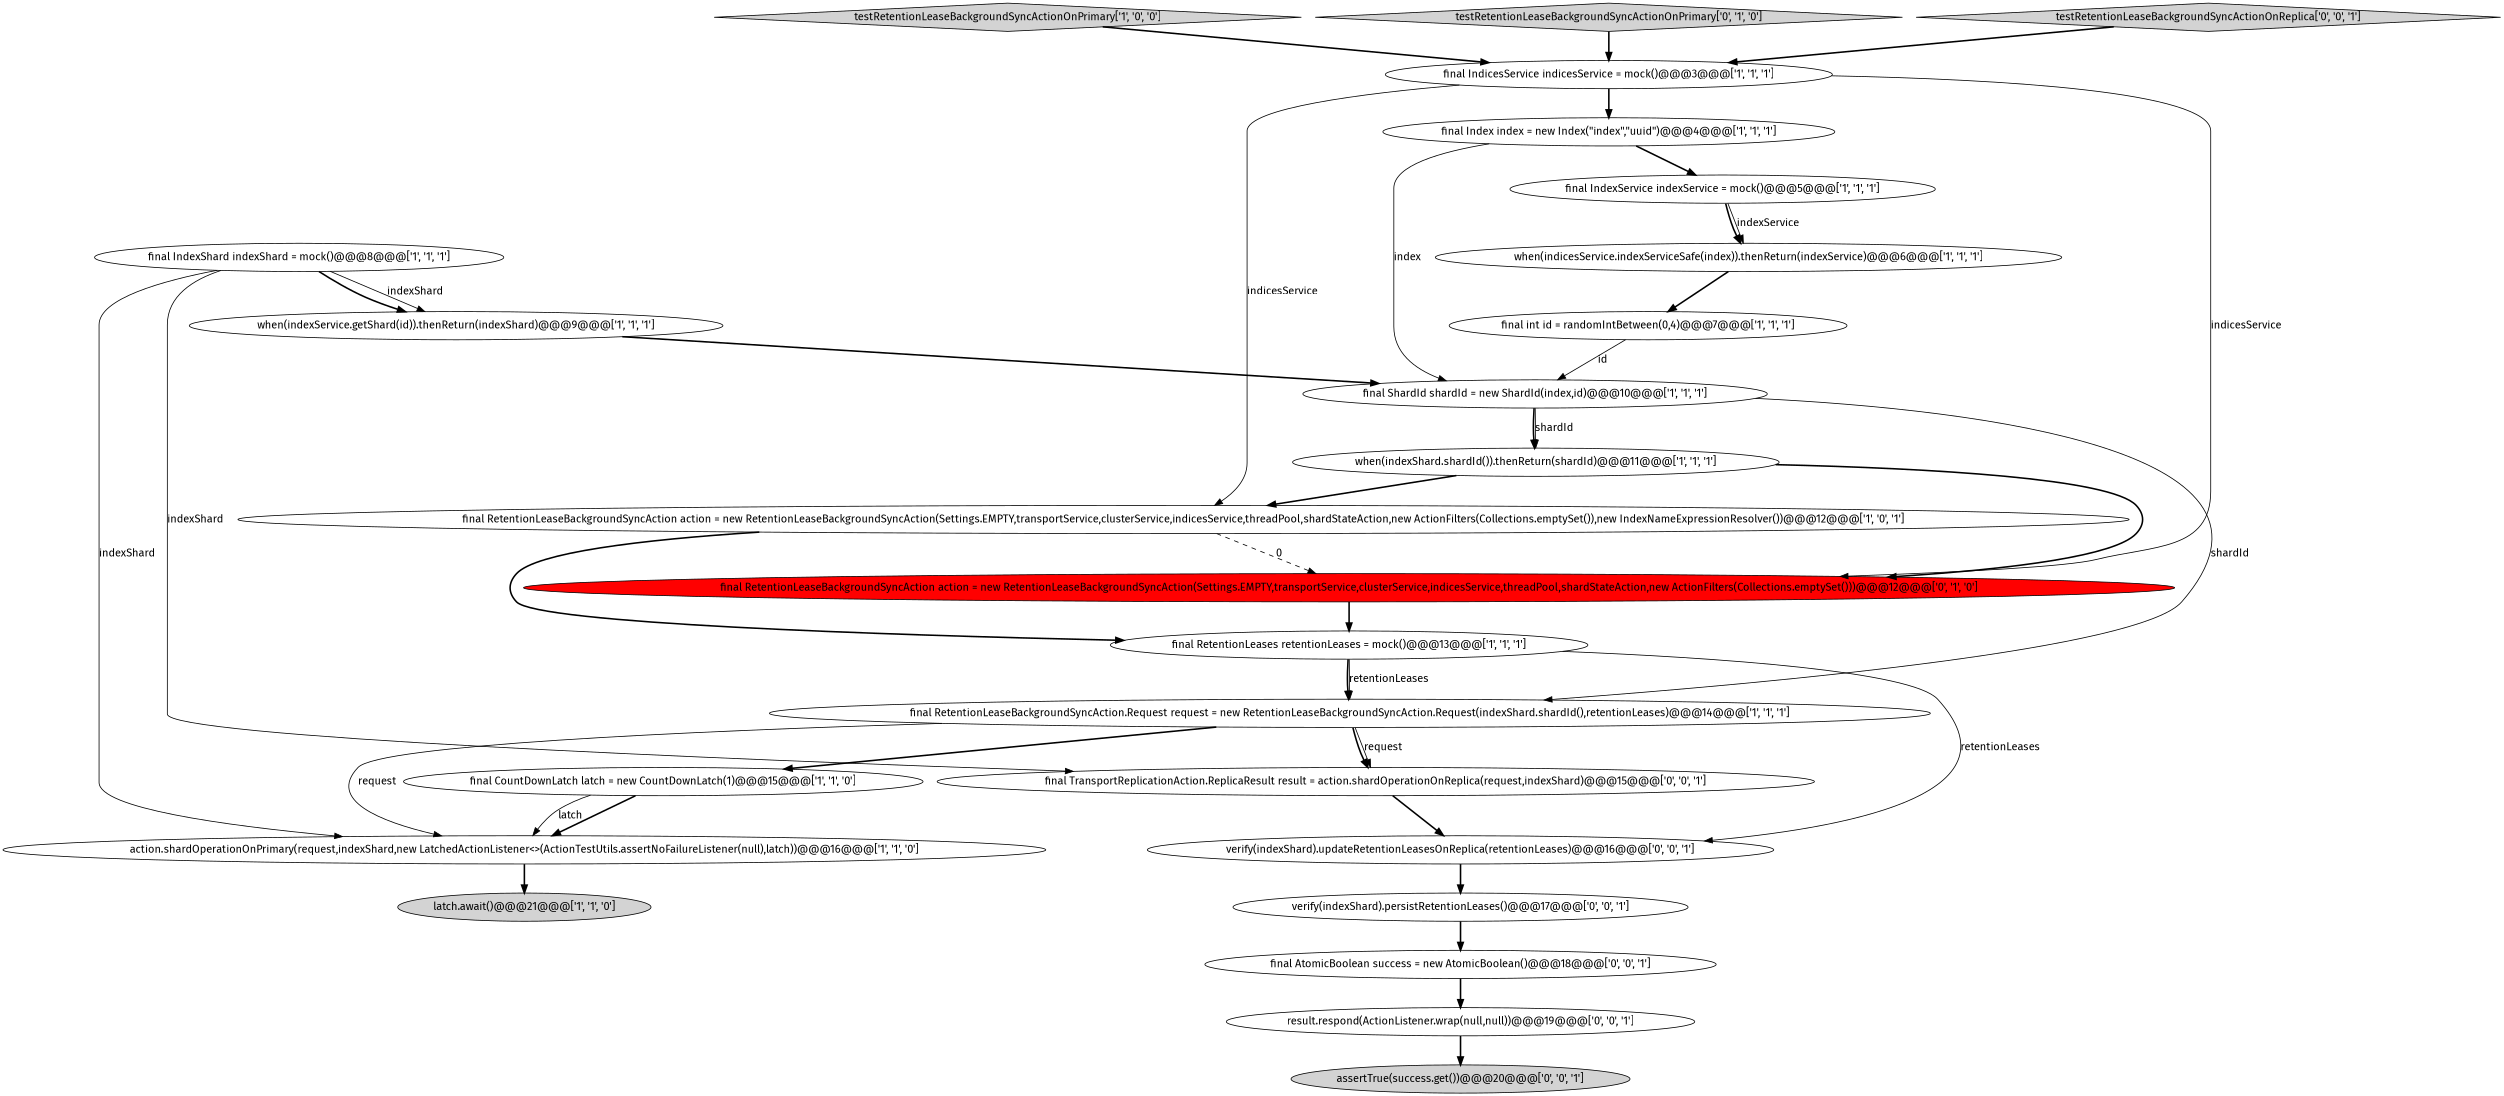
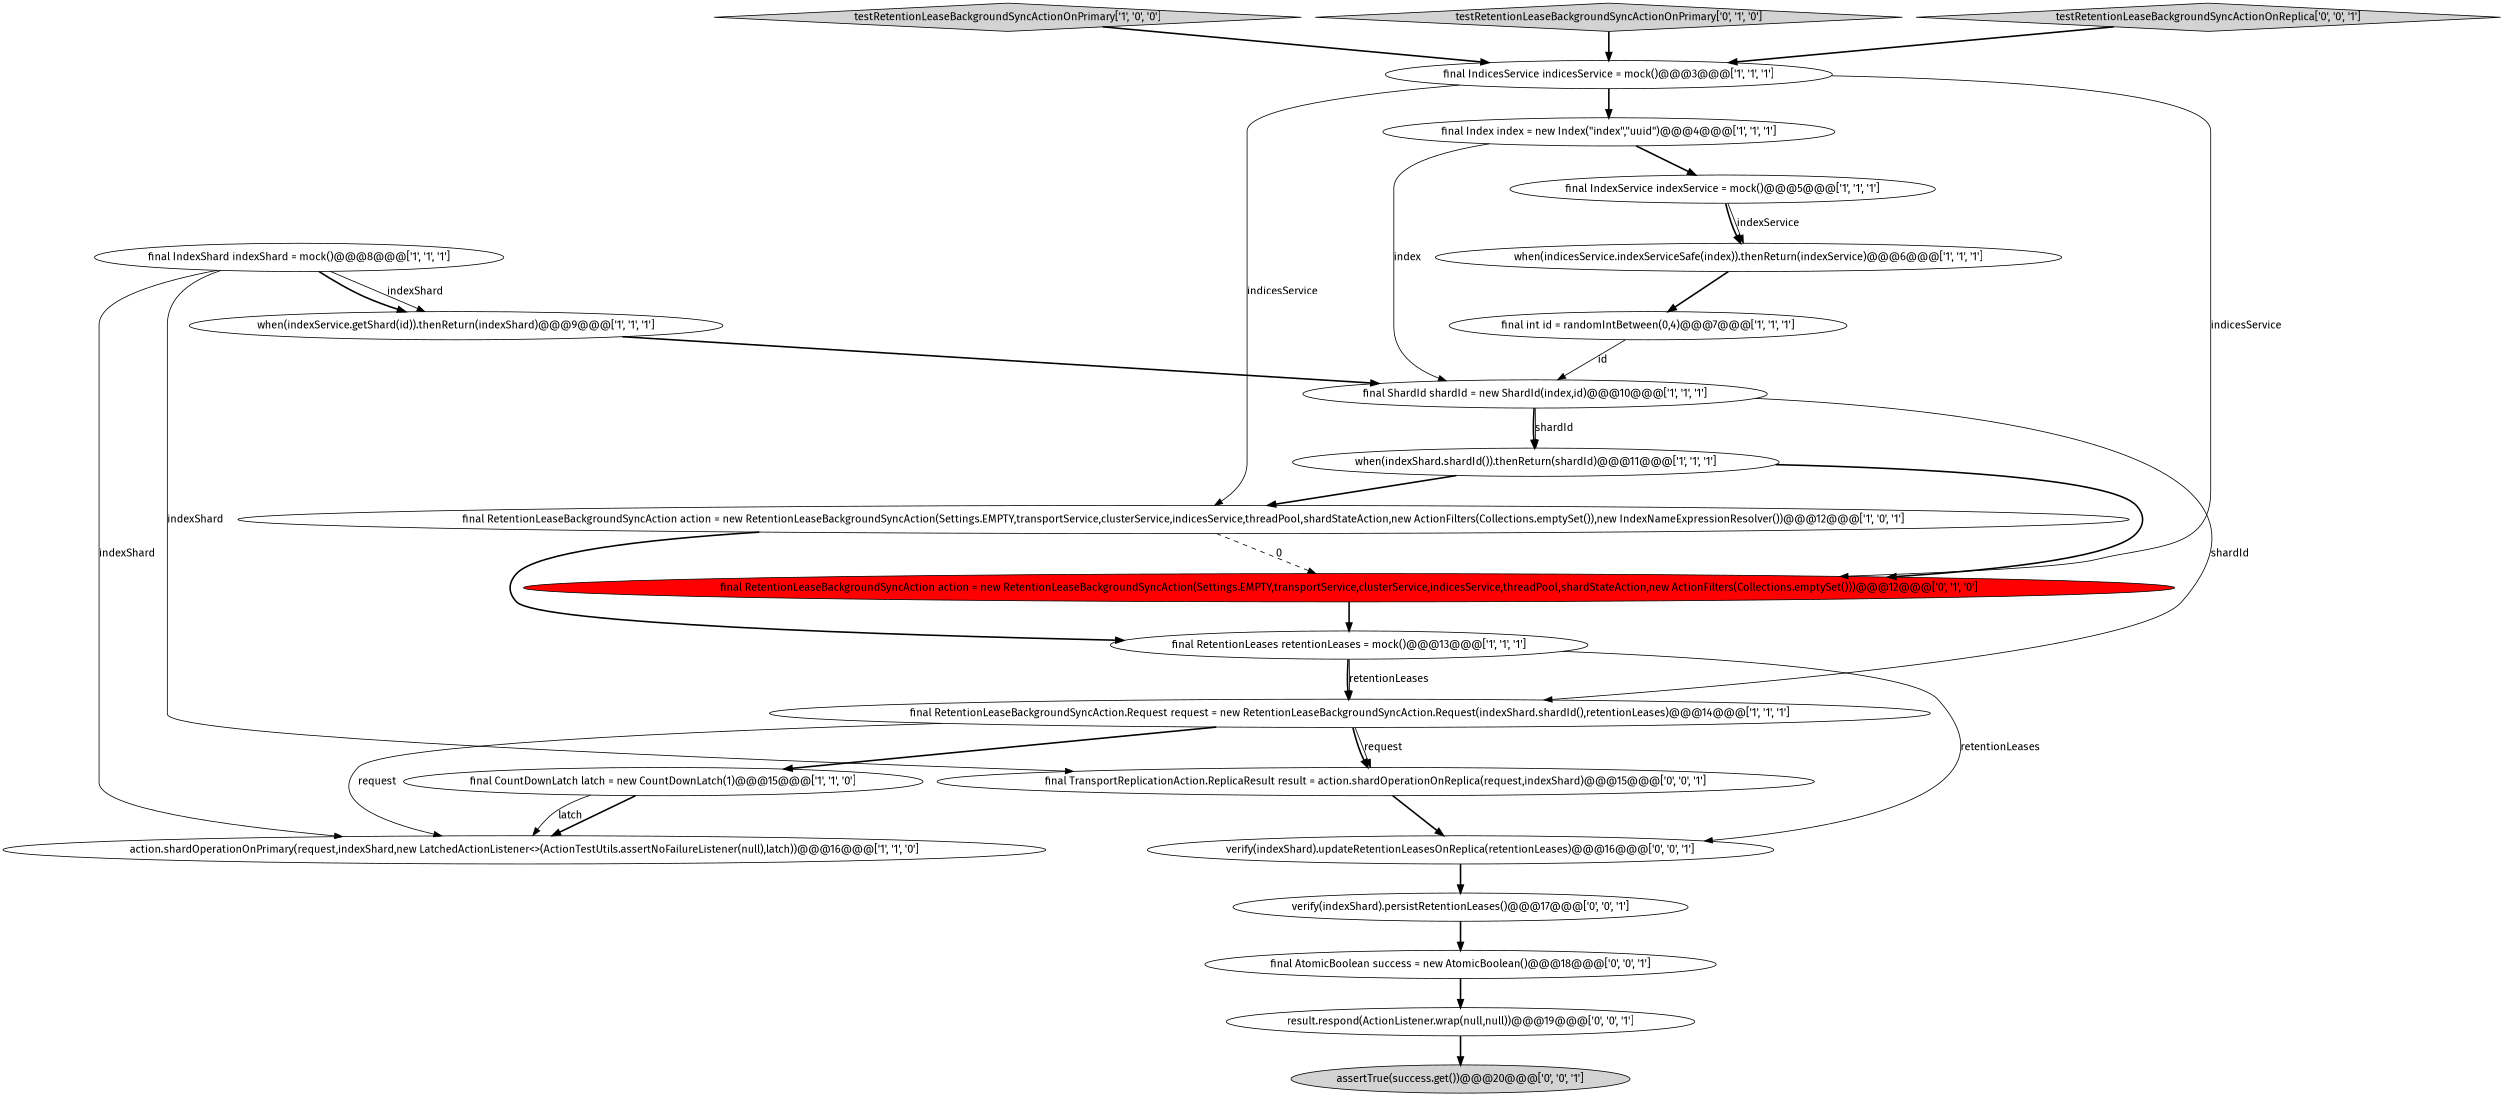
(524, 907) -> none
